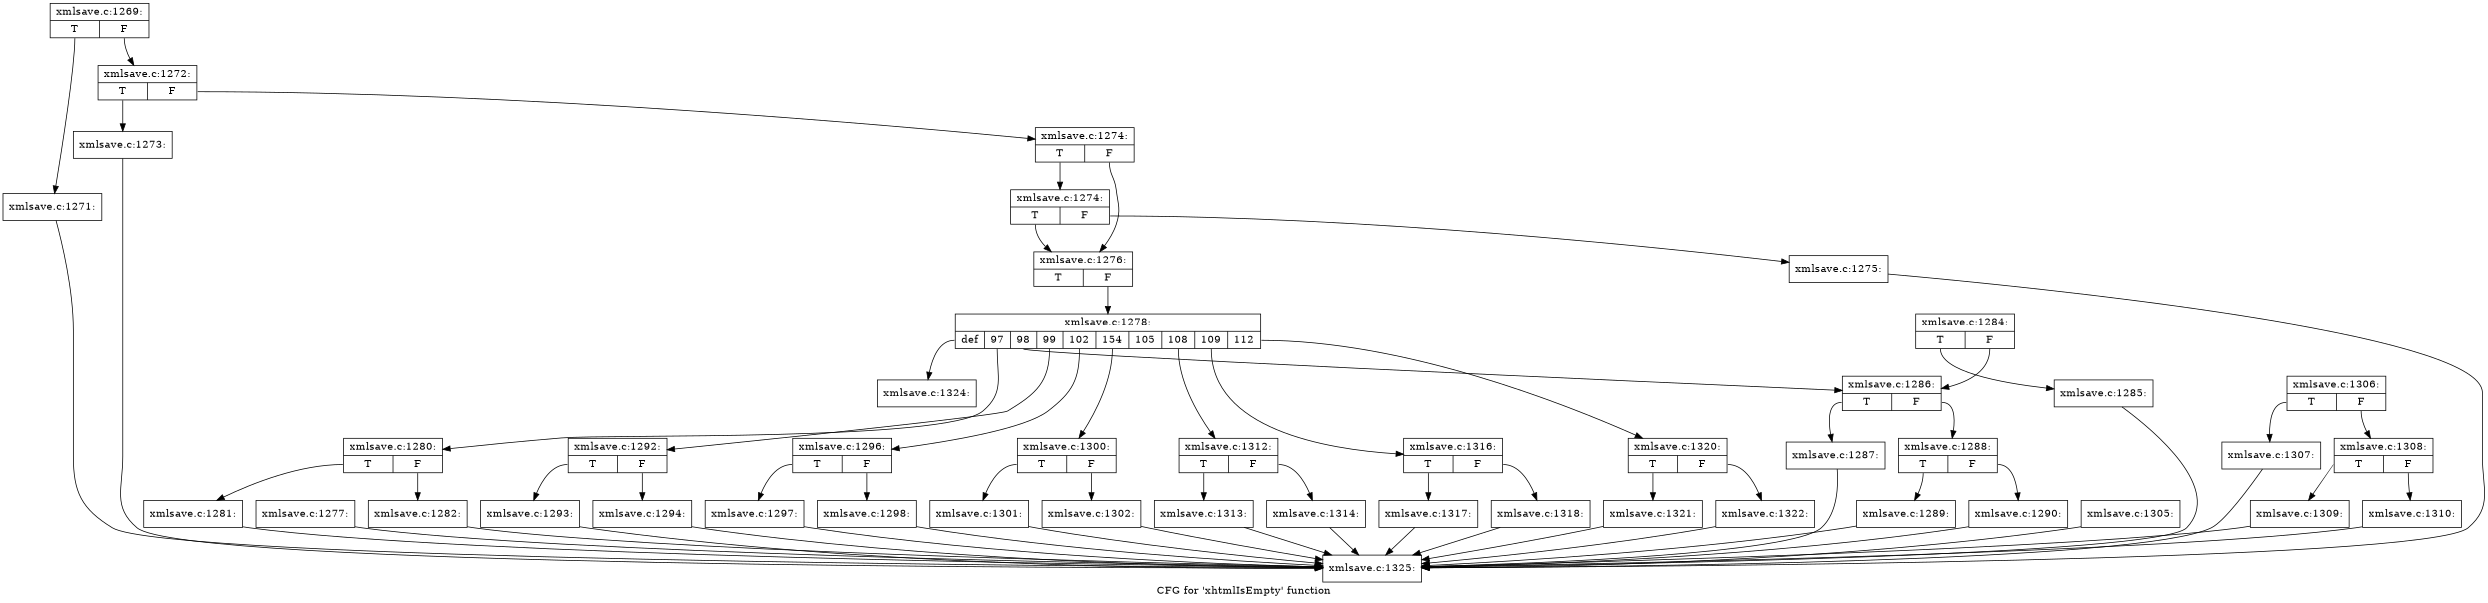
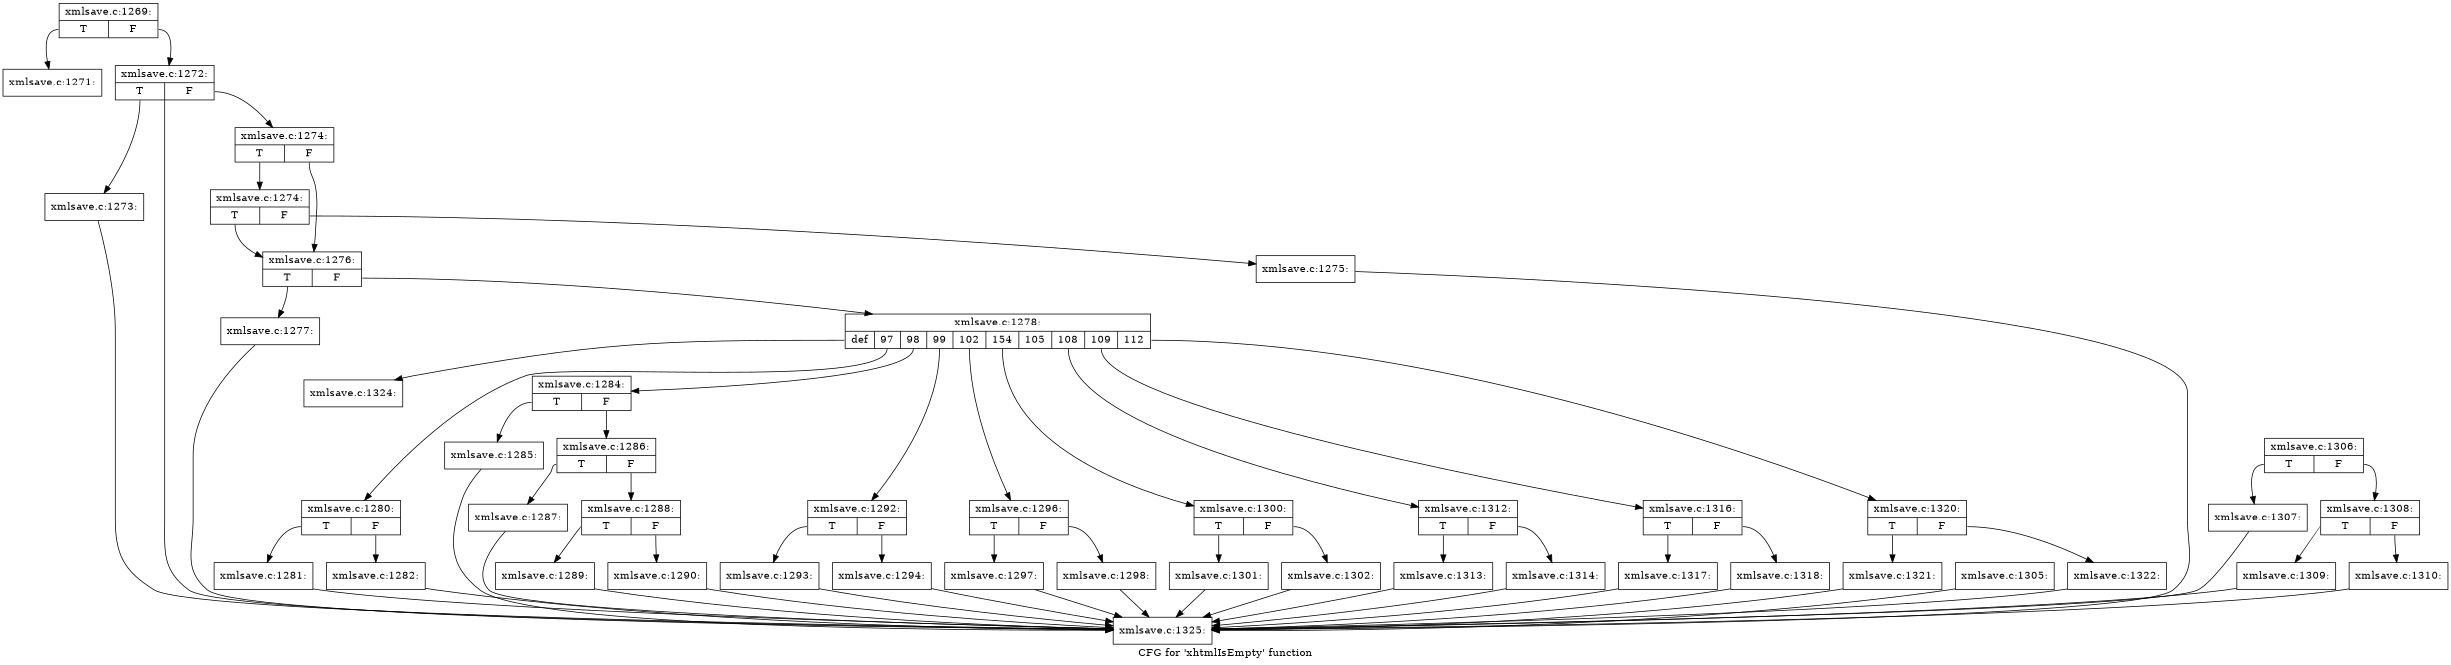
none -> (286, 299)
(1429, 372) -> (779, 382)
(551, 557) -> (187, 589)
